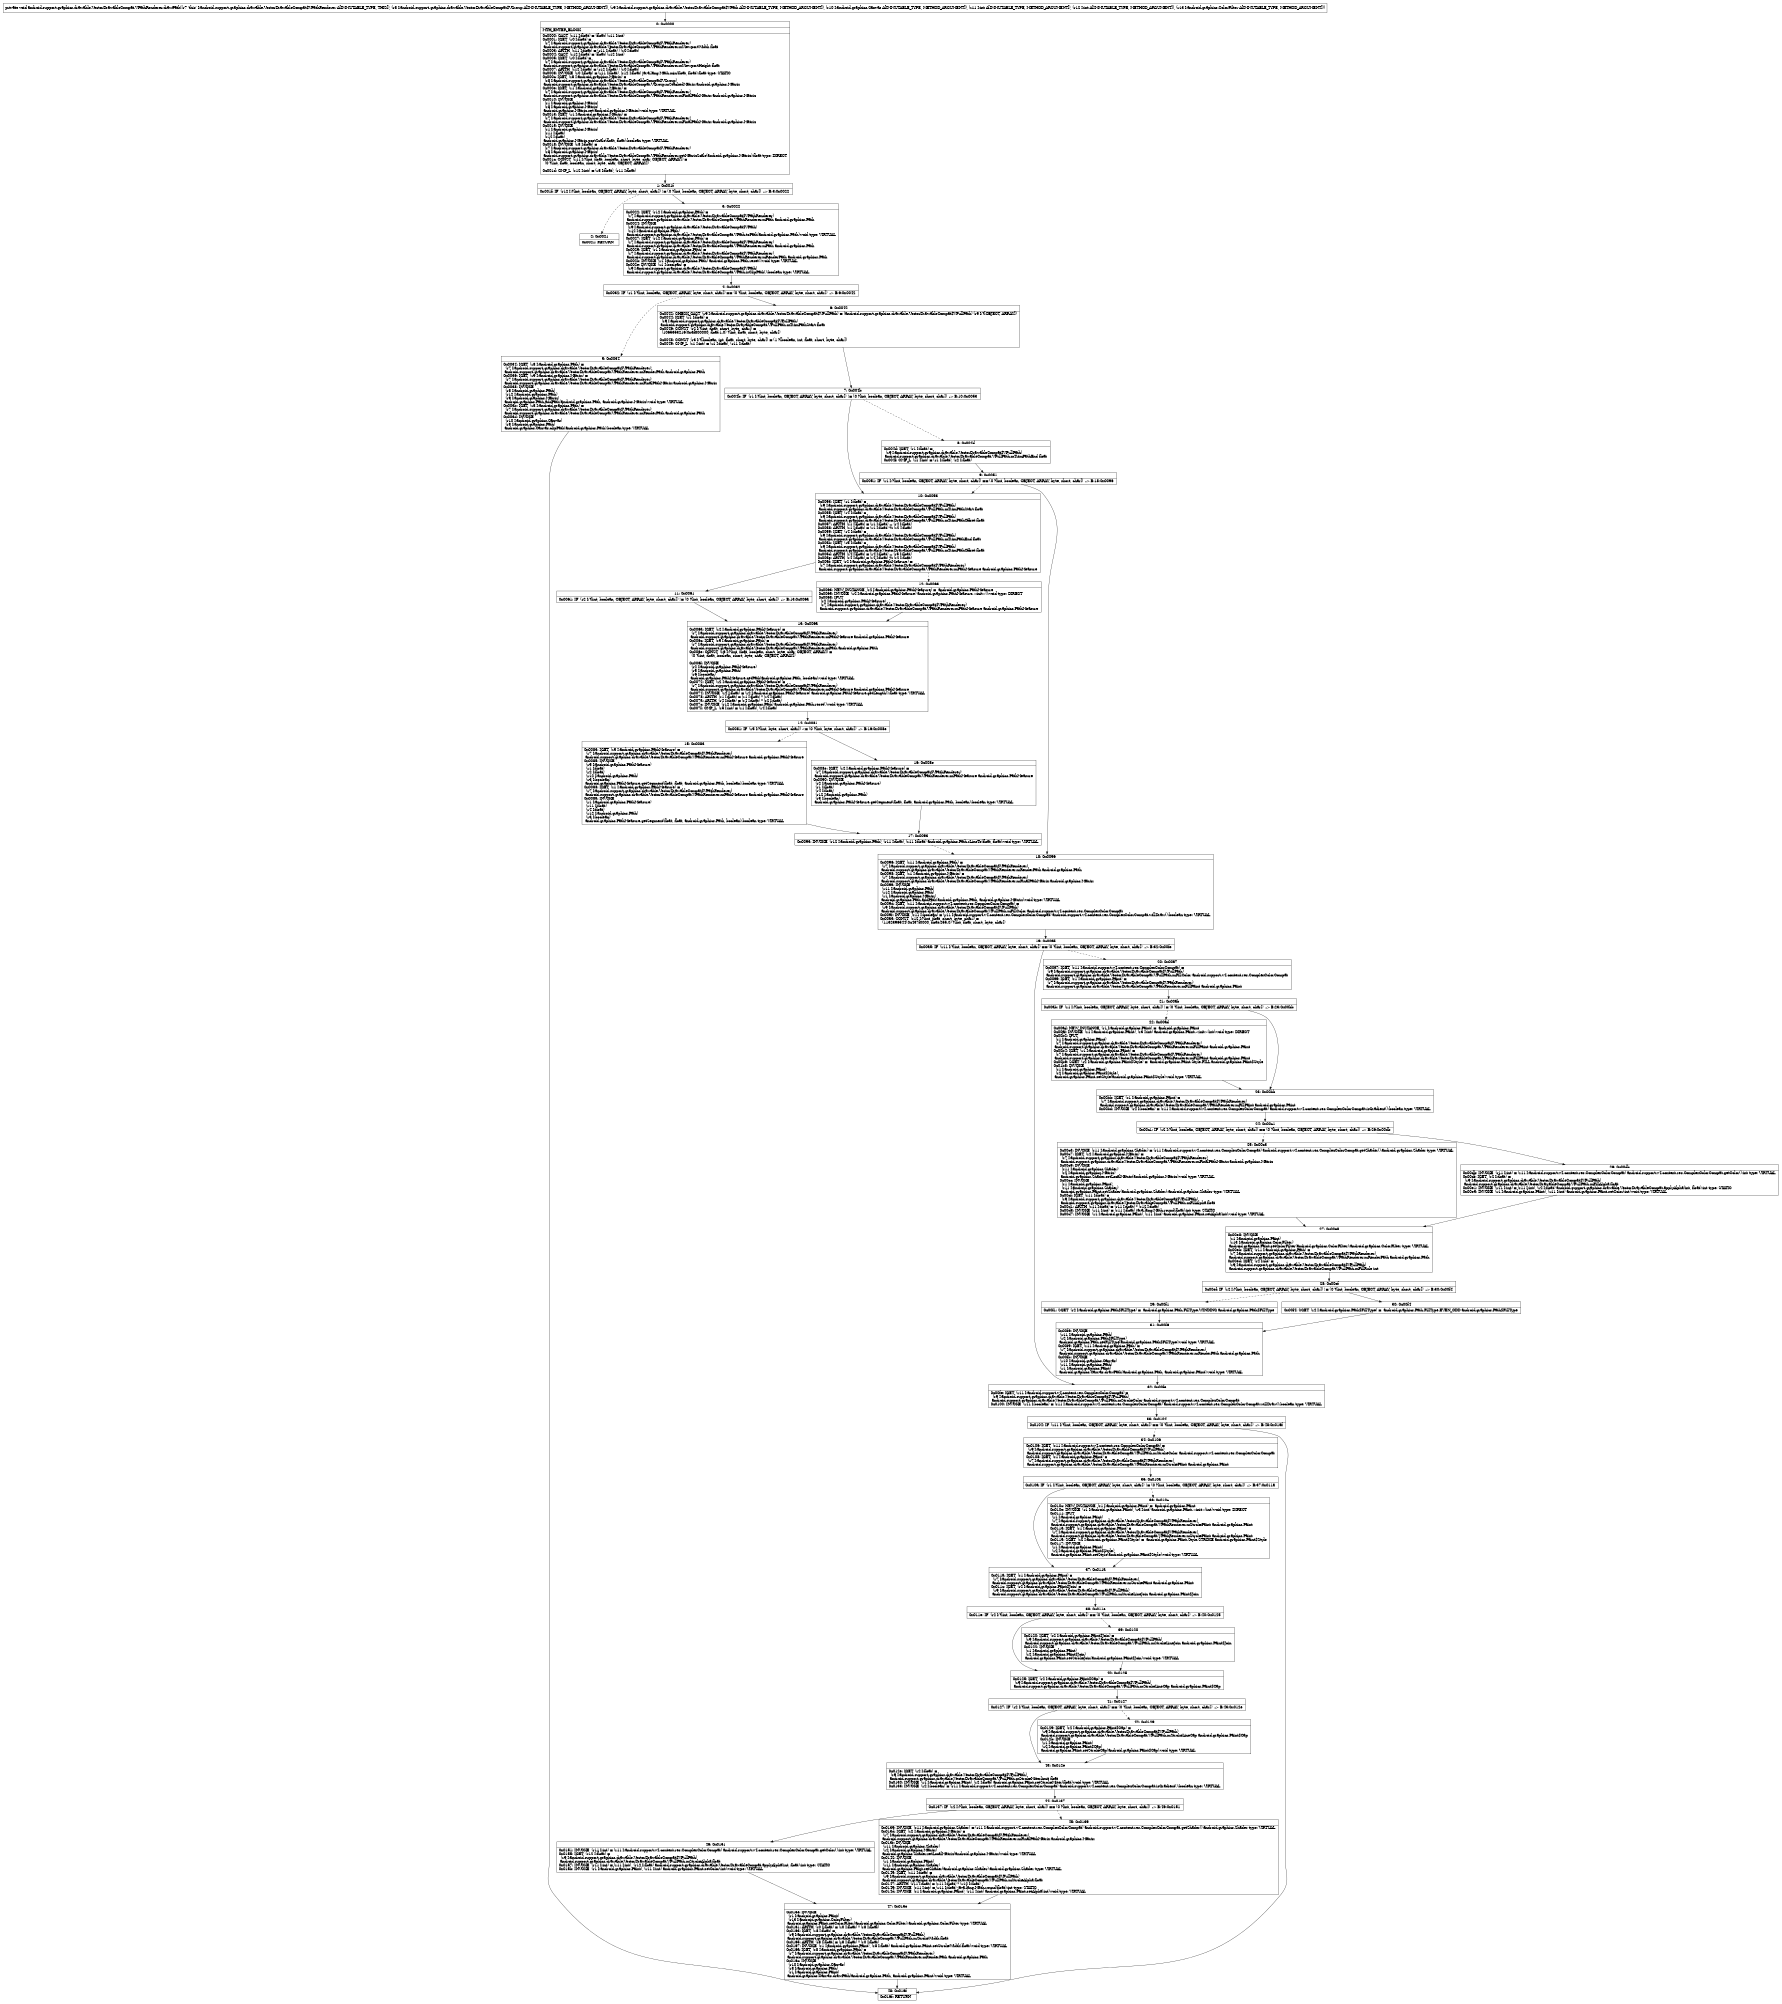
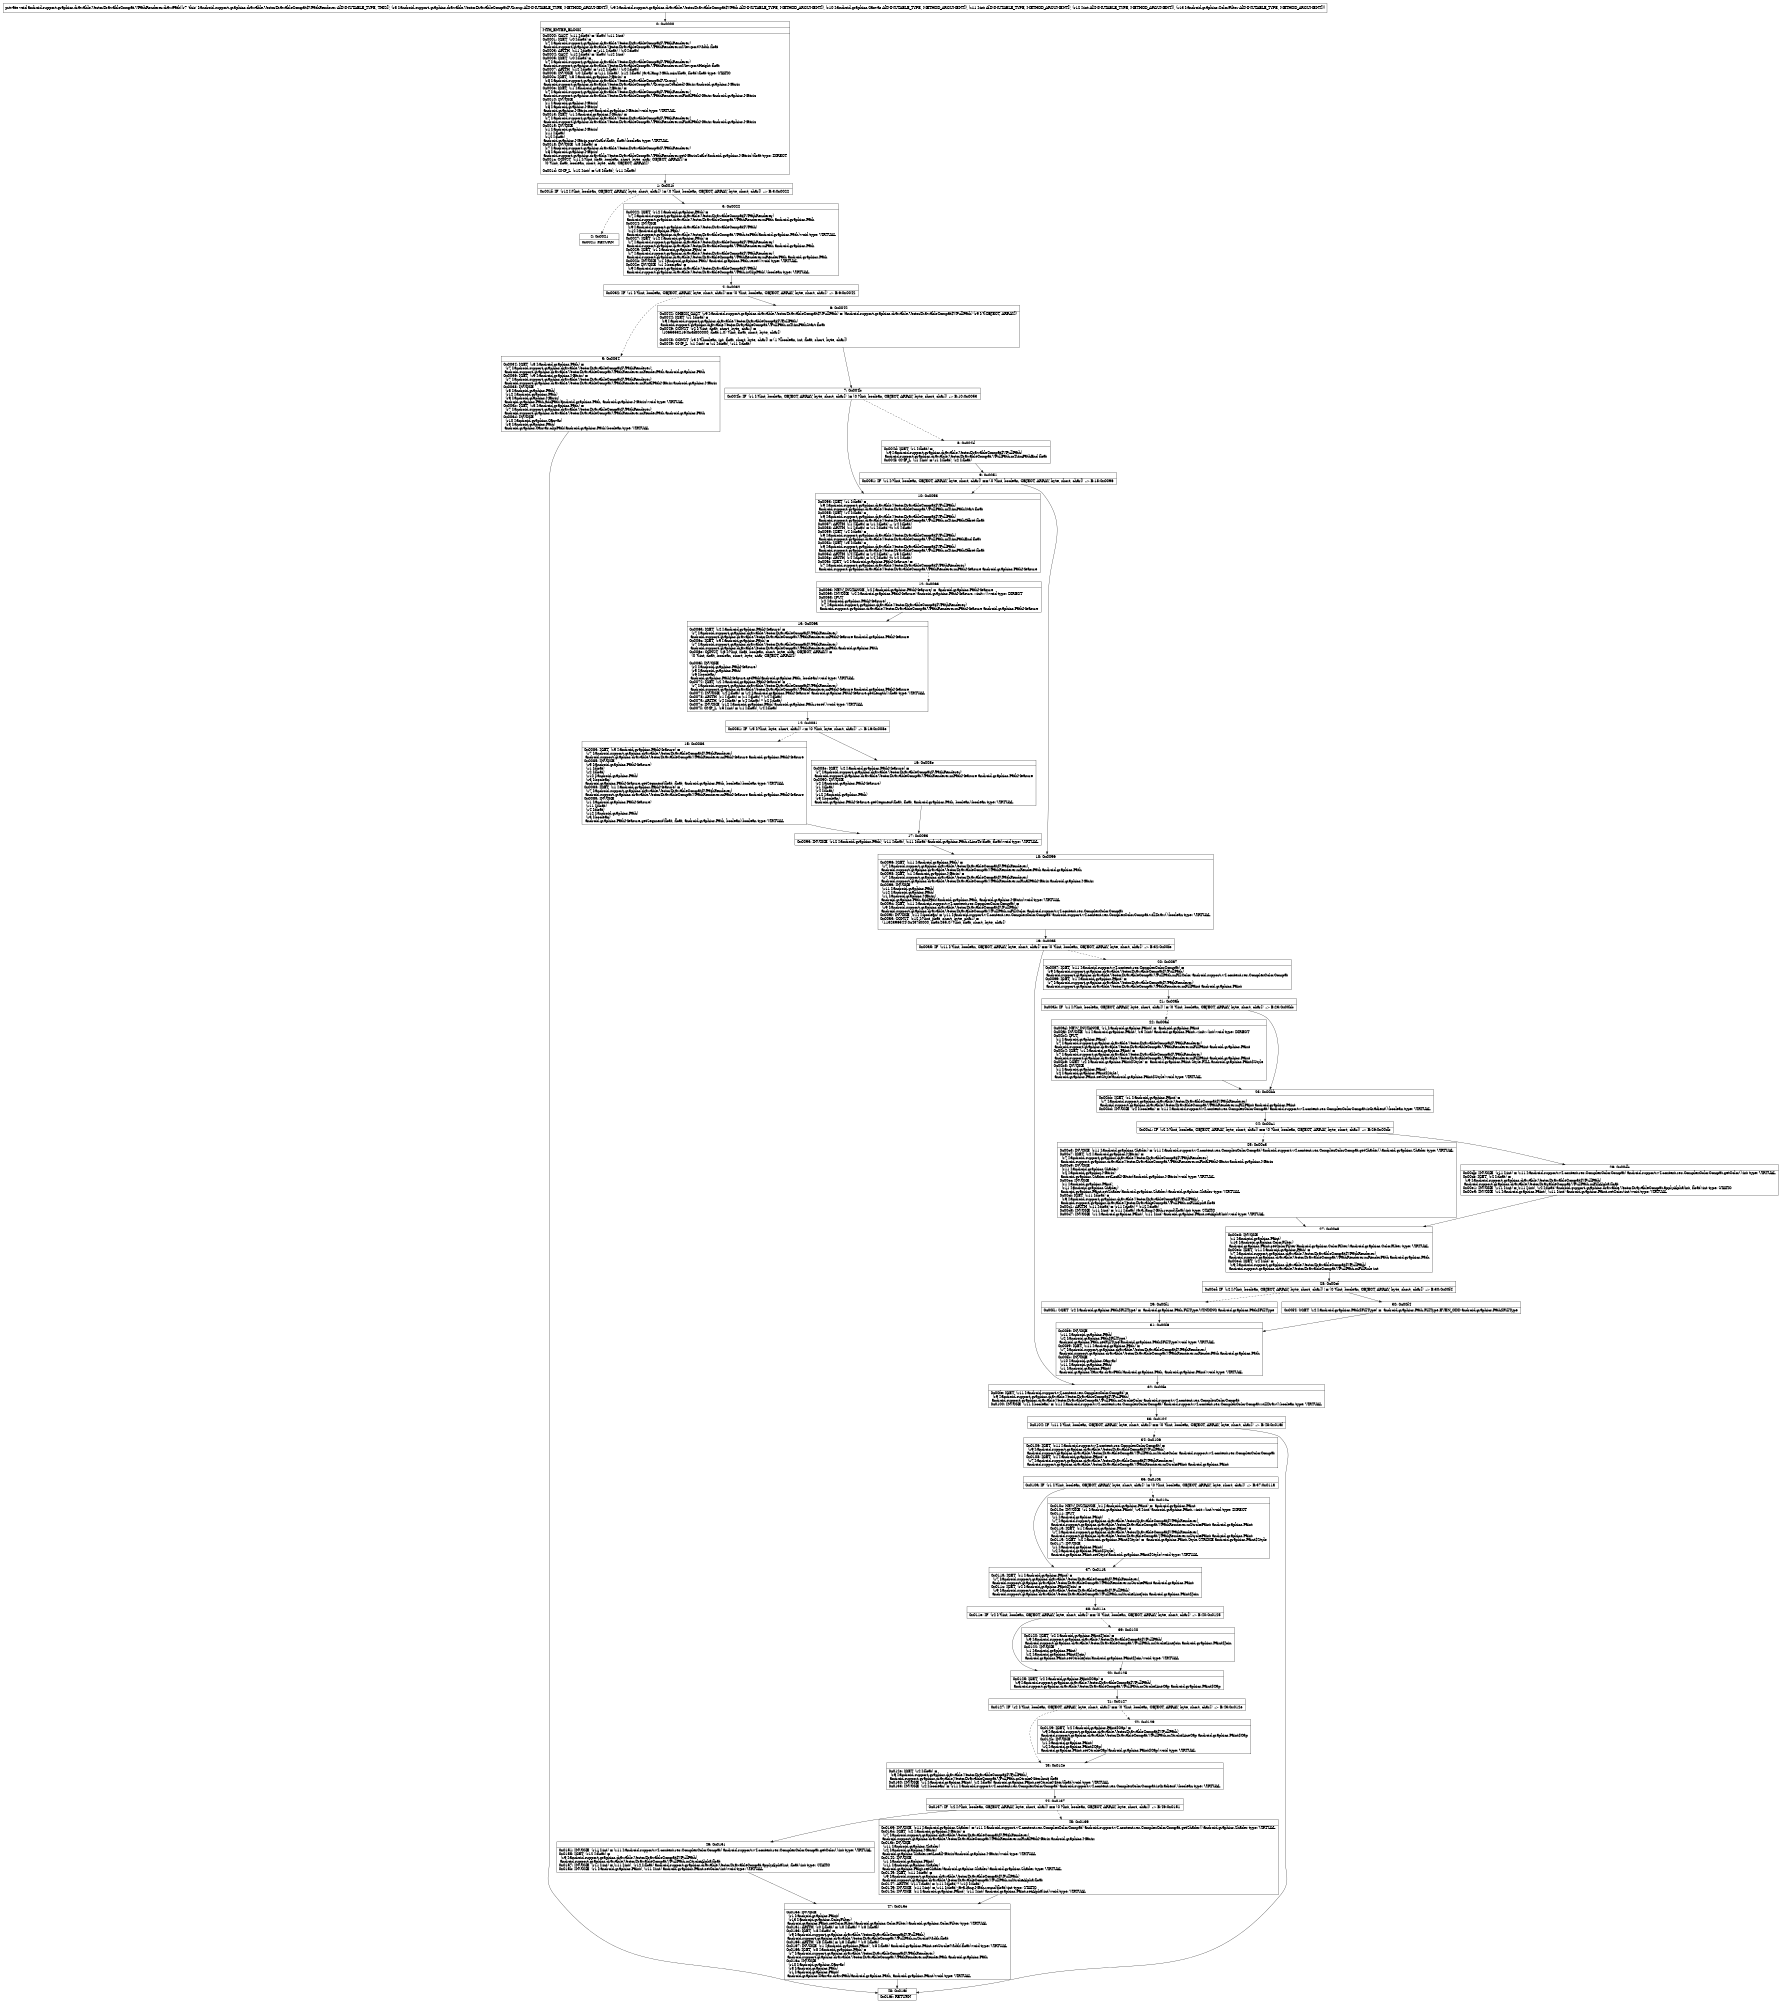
(684, 597) -> none
(942, 849) -> (942, 849)
(1070, 1066) -> (1070, 1066)
(1031, 1729) -> (1031, 1729)
